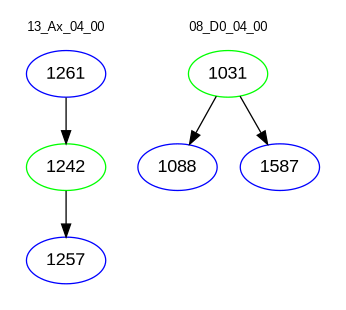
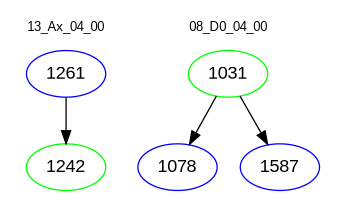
(178, 167) -> (178, 167)
(66, 260) -> none
